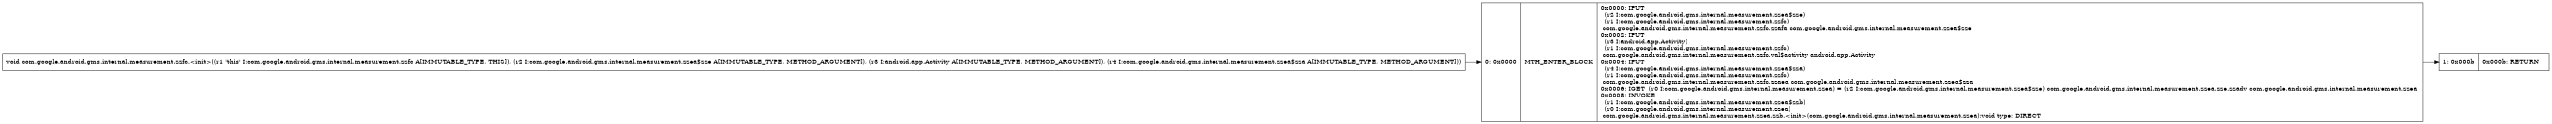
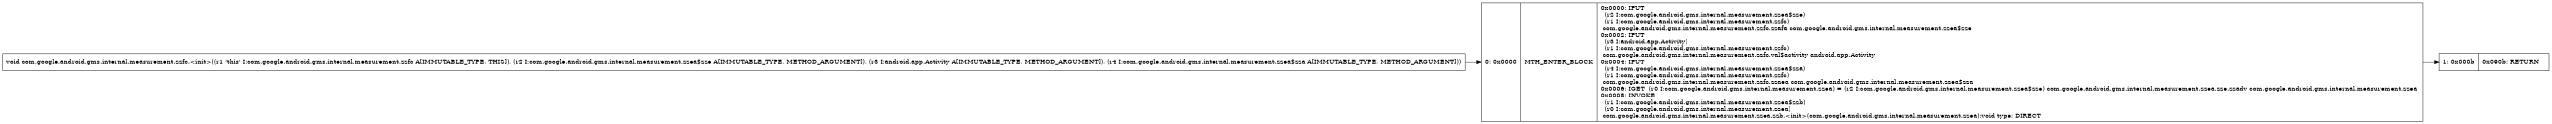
(2514, 62) -> (2514, 62)
